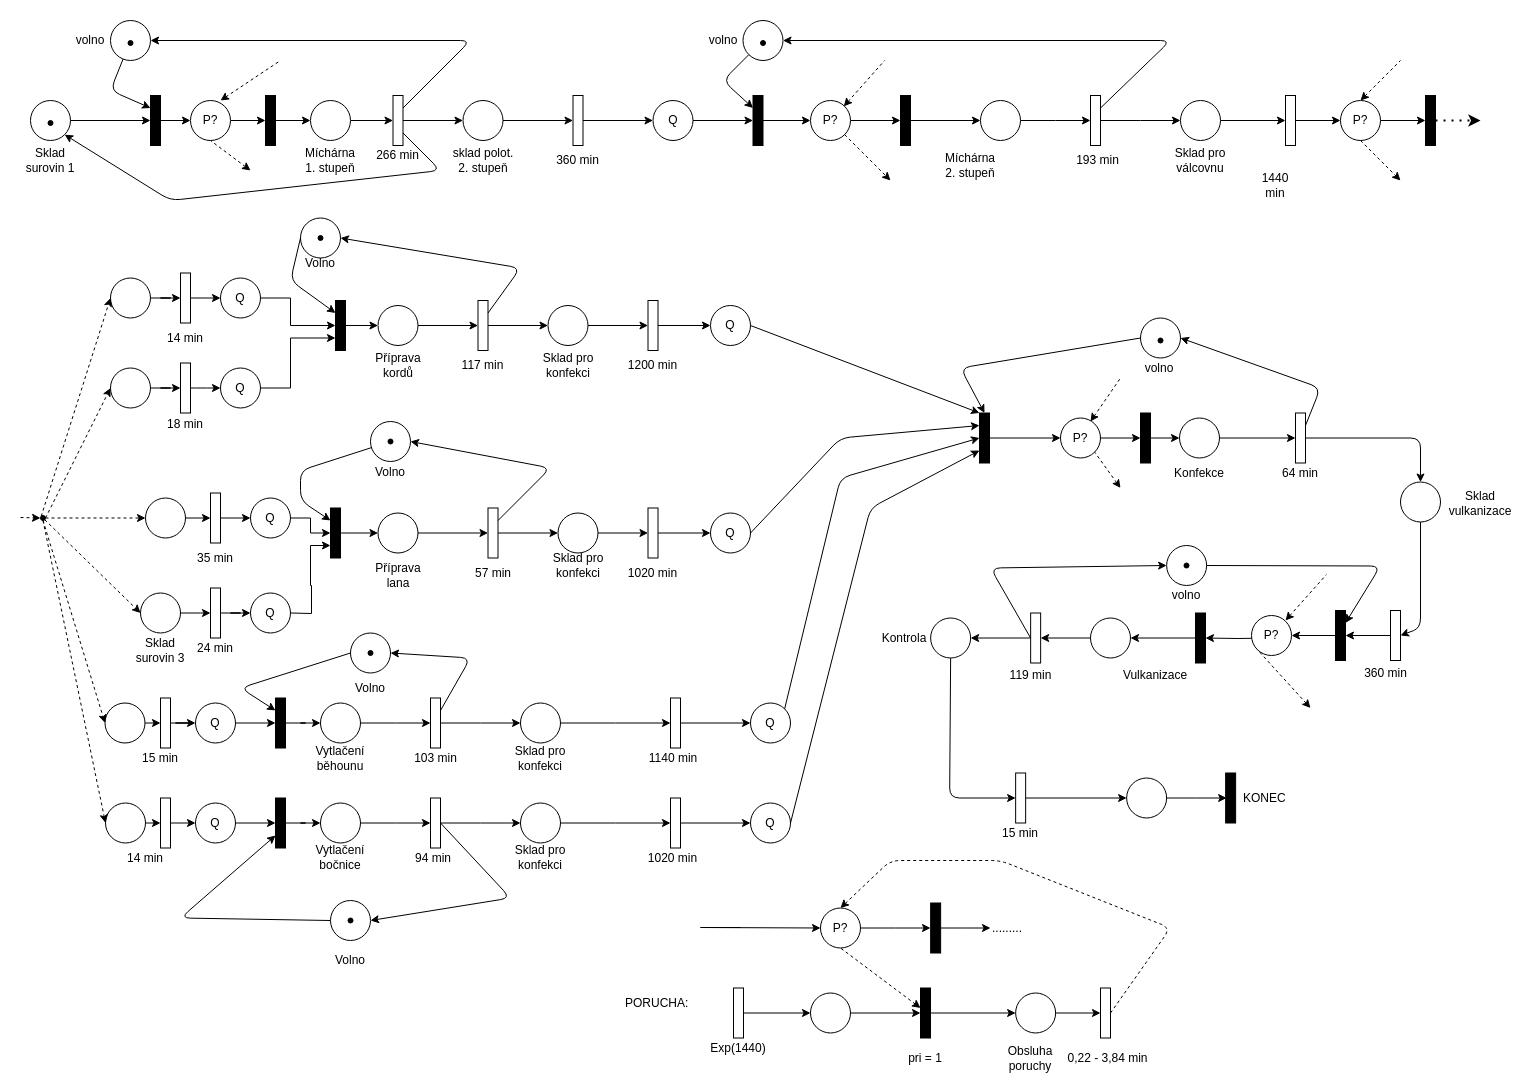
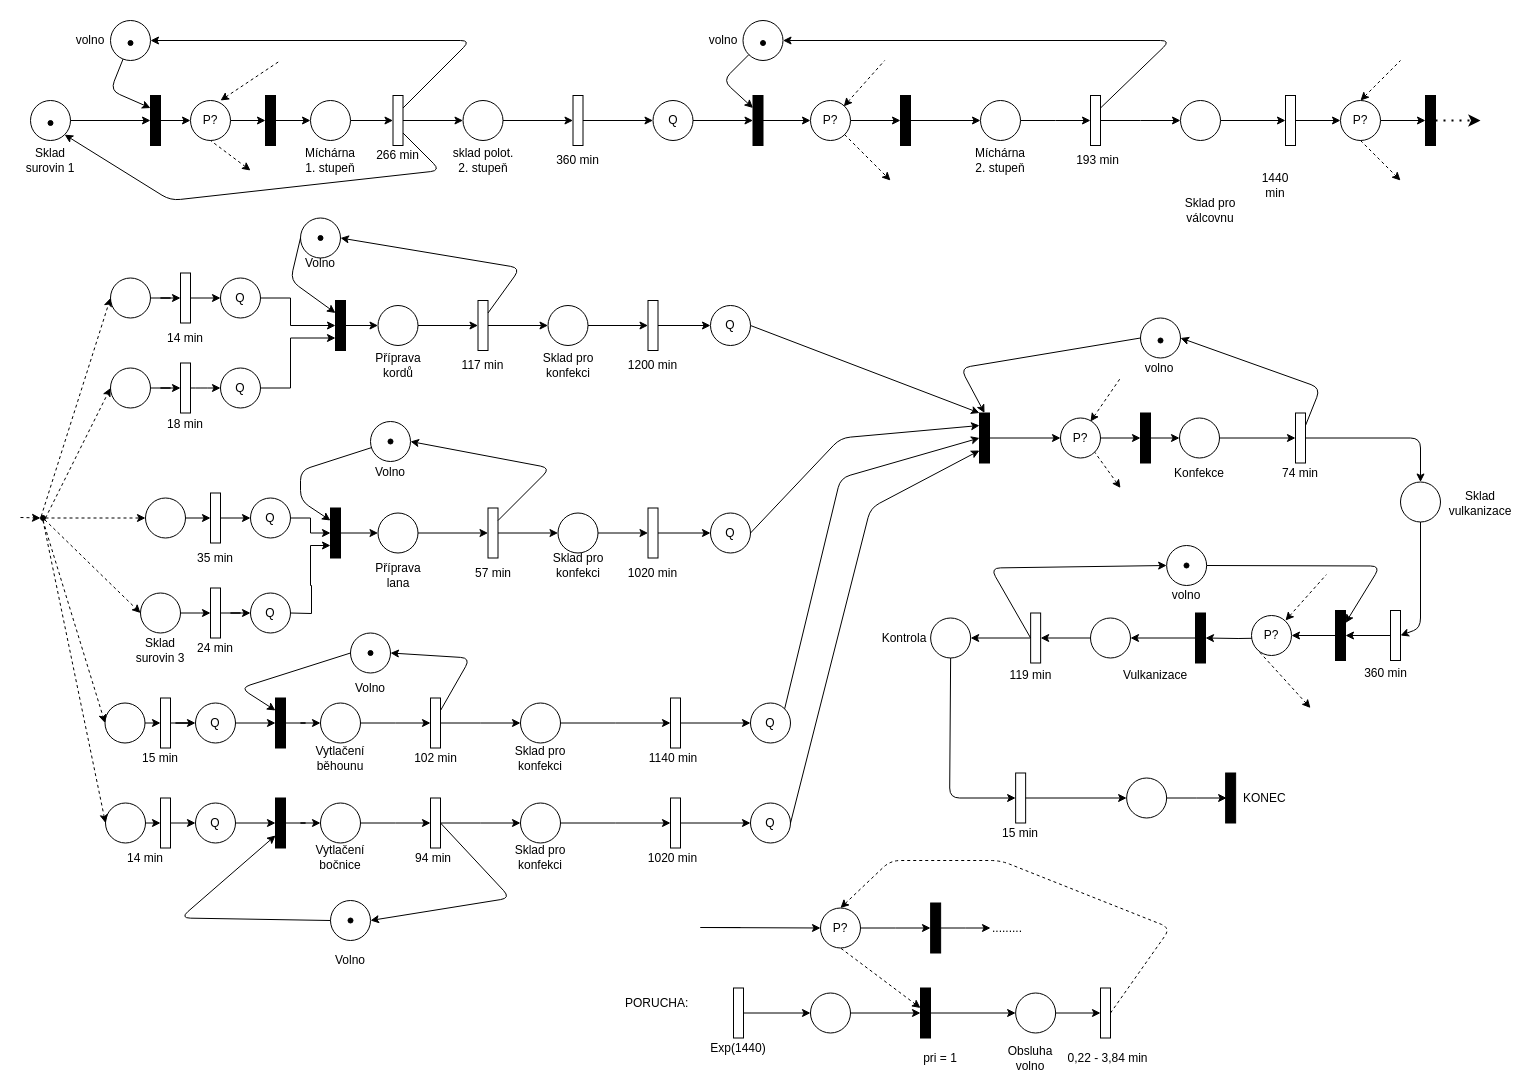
(1201, 161) -> (1211, 211)
(971, 166) -> (1001, 161)
(1301, 474) -> (1301, 474)
(436, 759) -> (436, 759)
(926, 1058) -> (941, 1058)
(1031, 1059) -> (1031, 1059)
